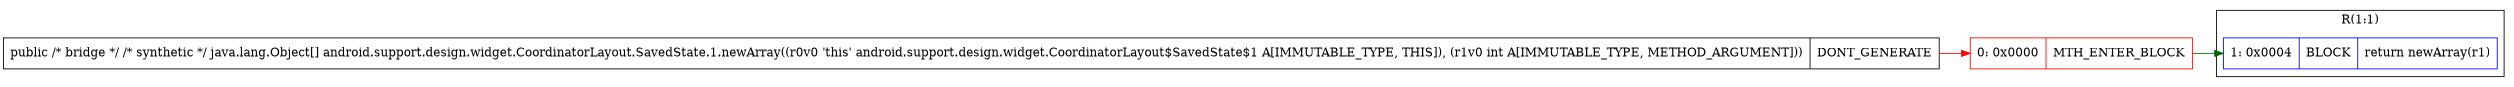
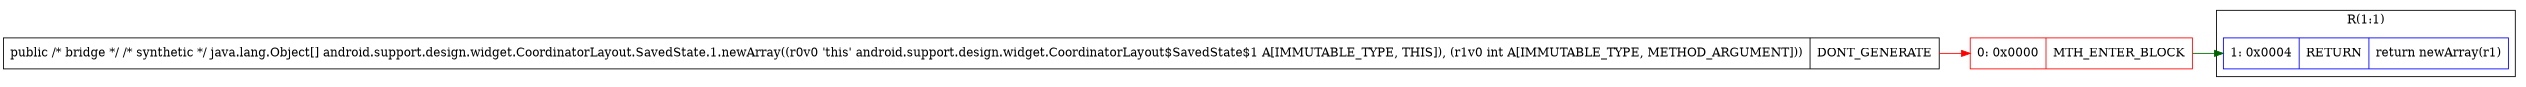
(2328, 53) -> (2334, 53)
